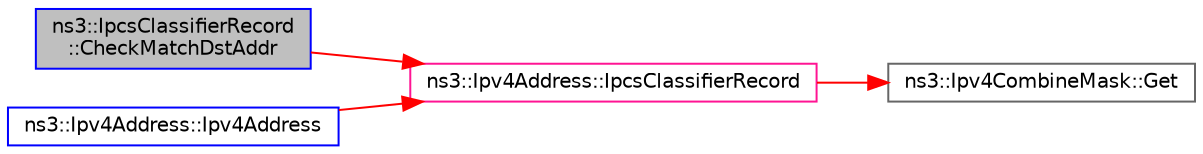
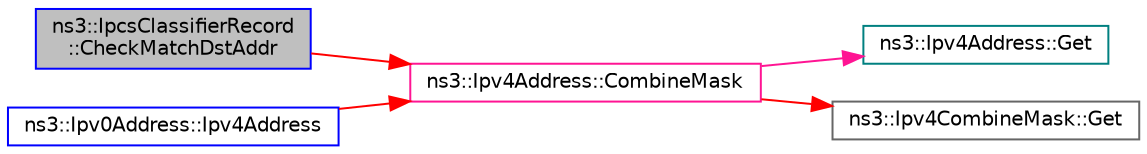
none -> (986, 45)
(613, 83) -> (586, 83)
(173, 126) -> (173, 126)
